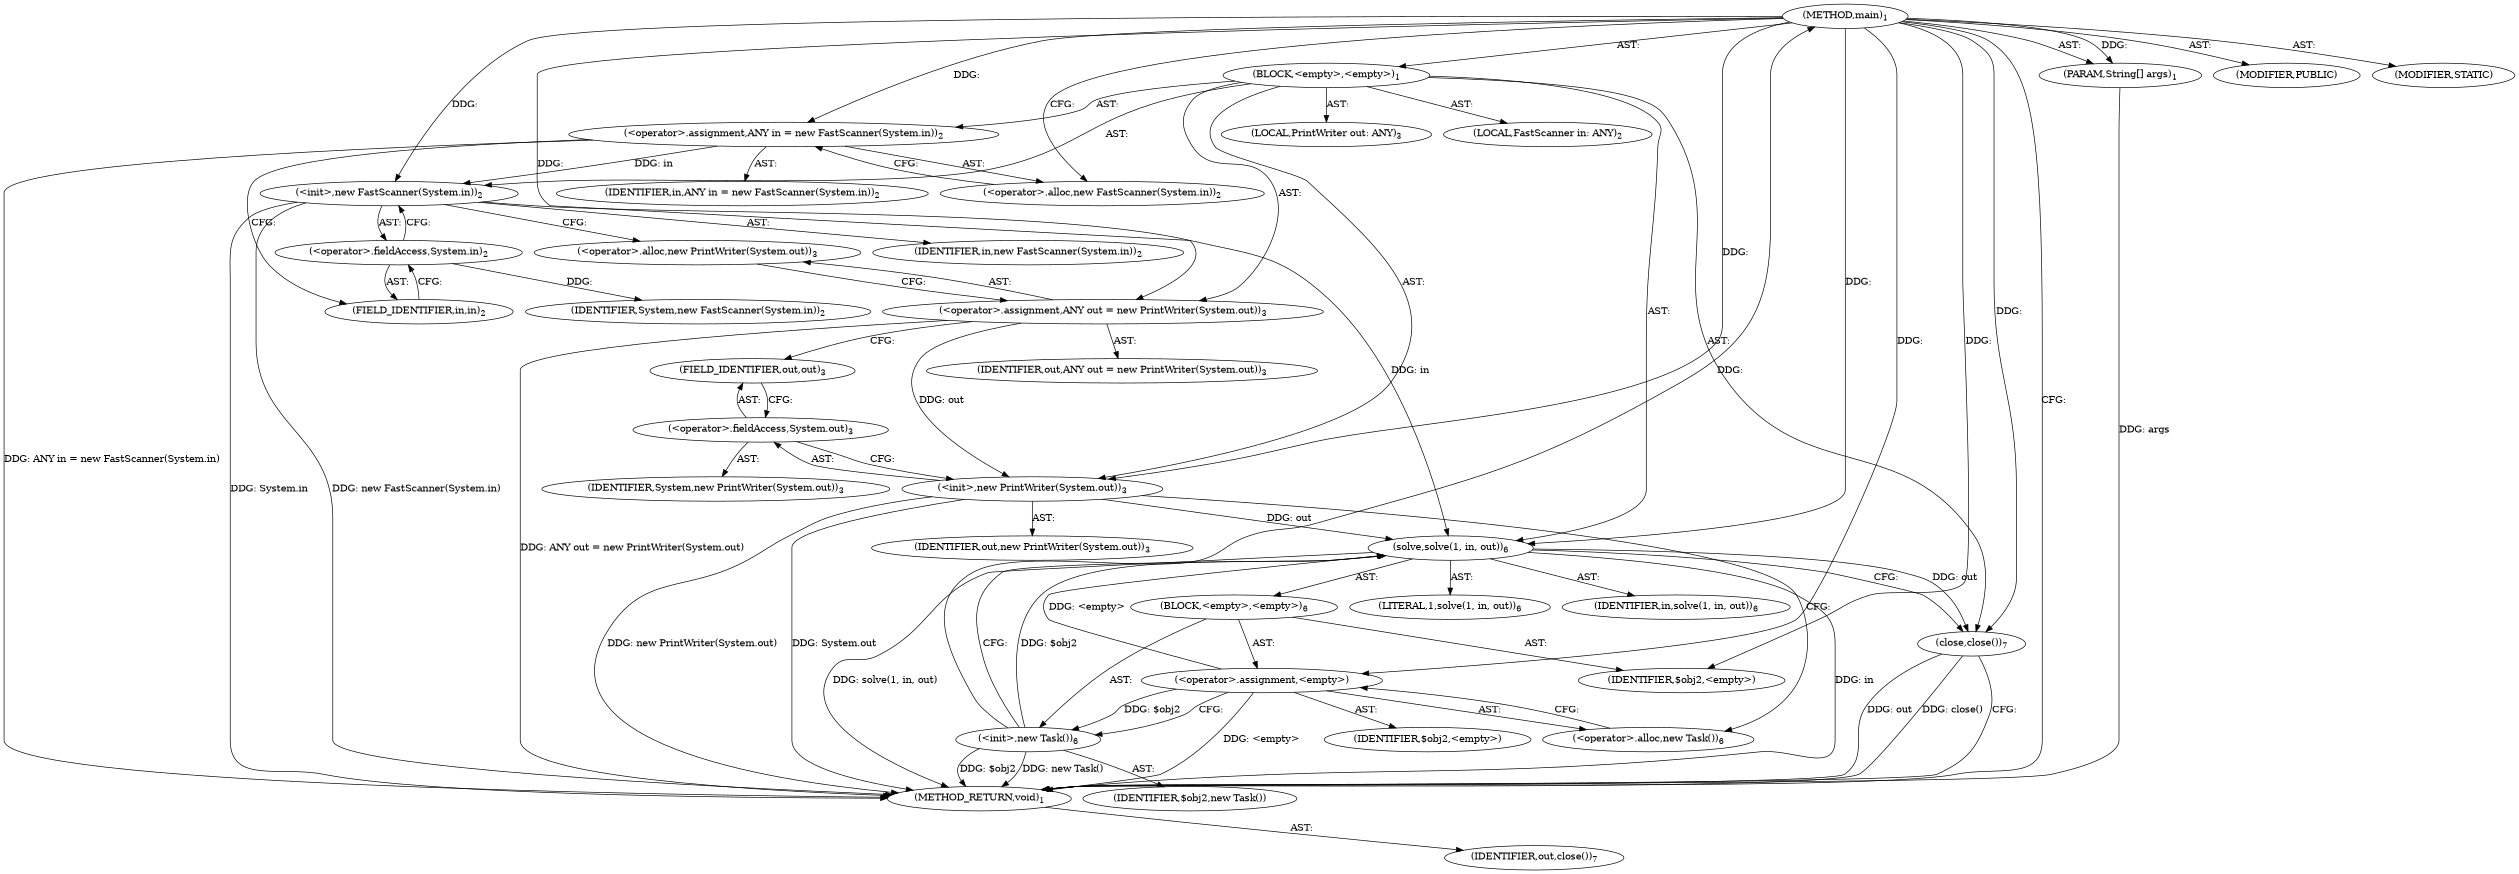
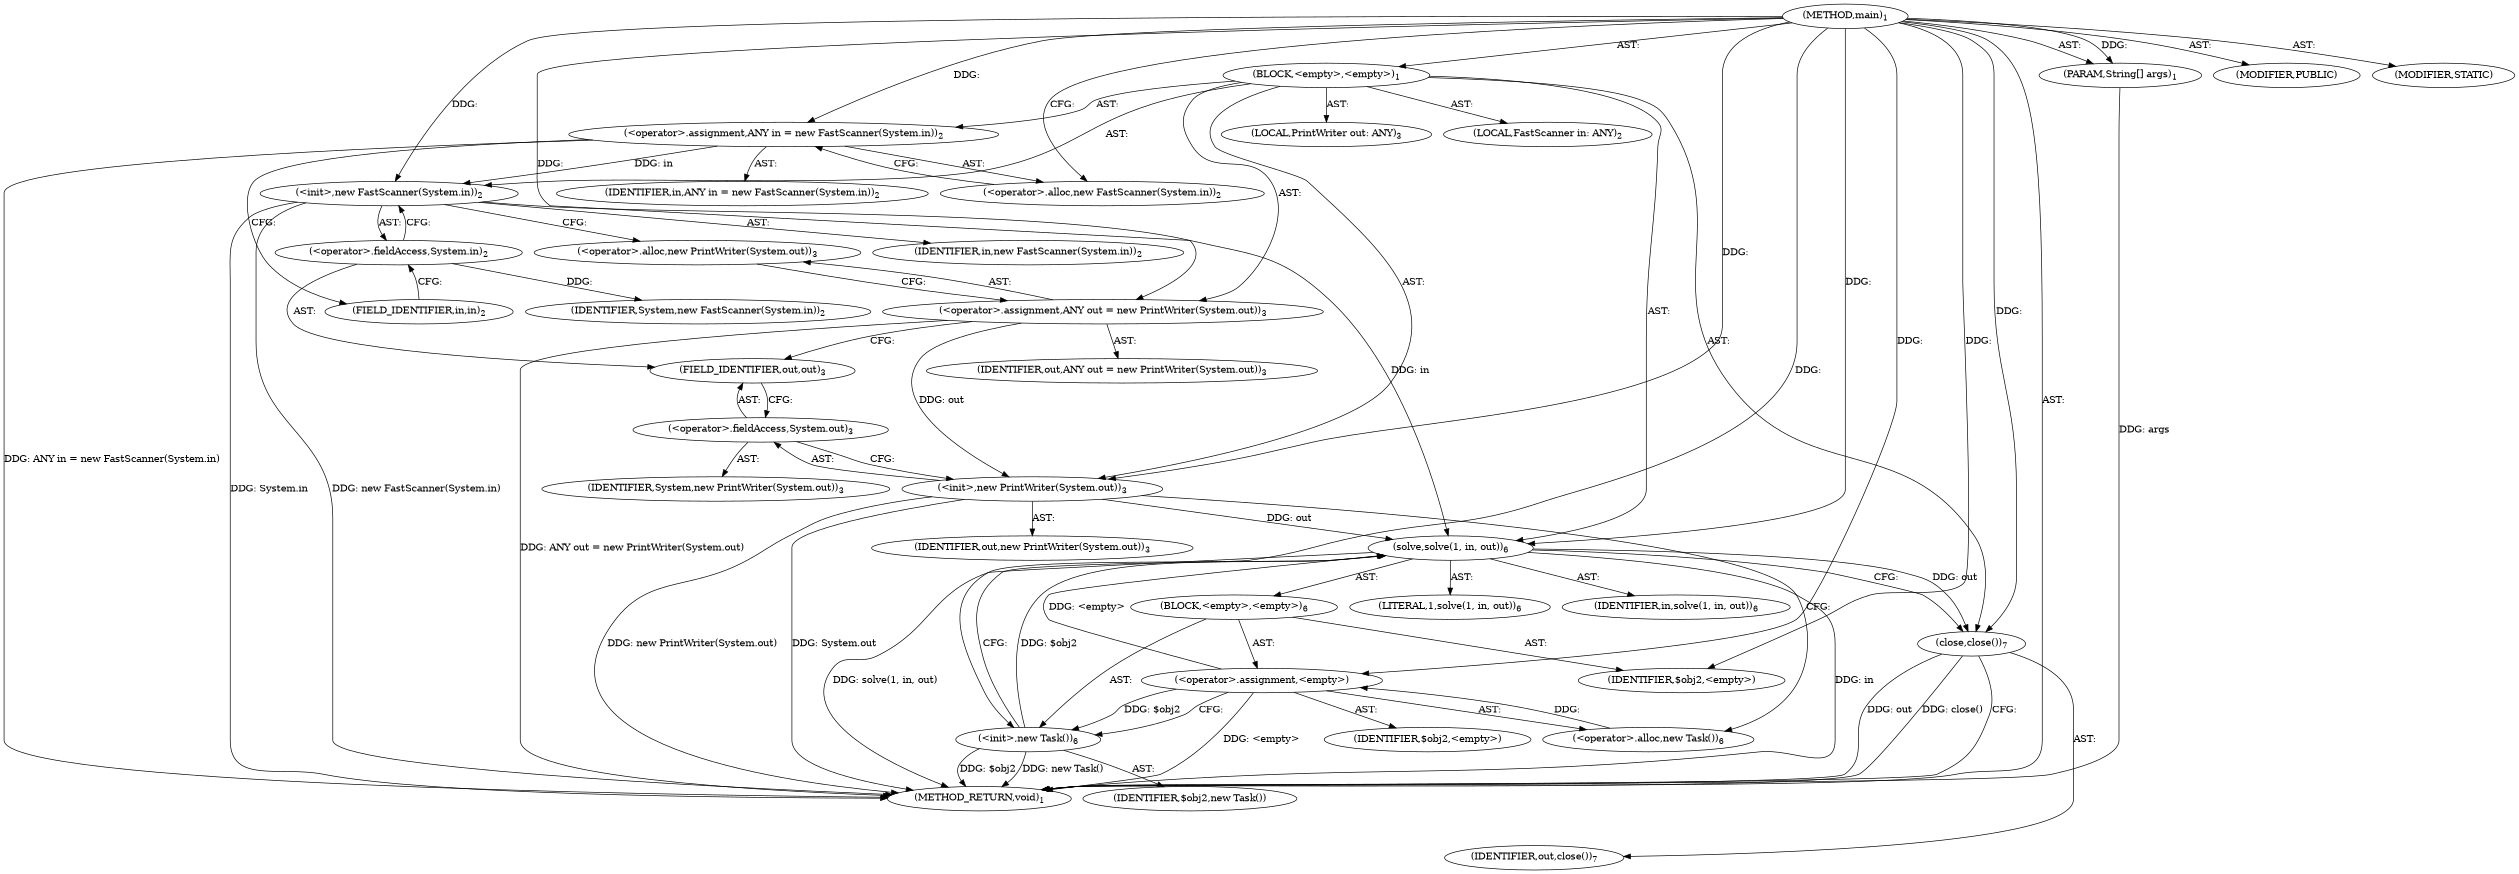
(385, 281) -> (417, 352)
(2055, 400) -> (2055, 400)
(1440, 488) -> (1497, 515)
(1569, 710) -> (1569, 710)
(1251, 829) -> (1947, 839)
